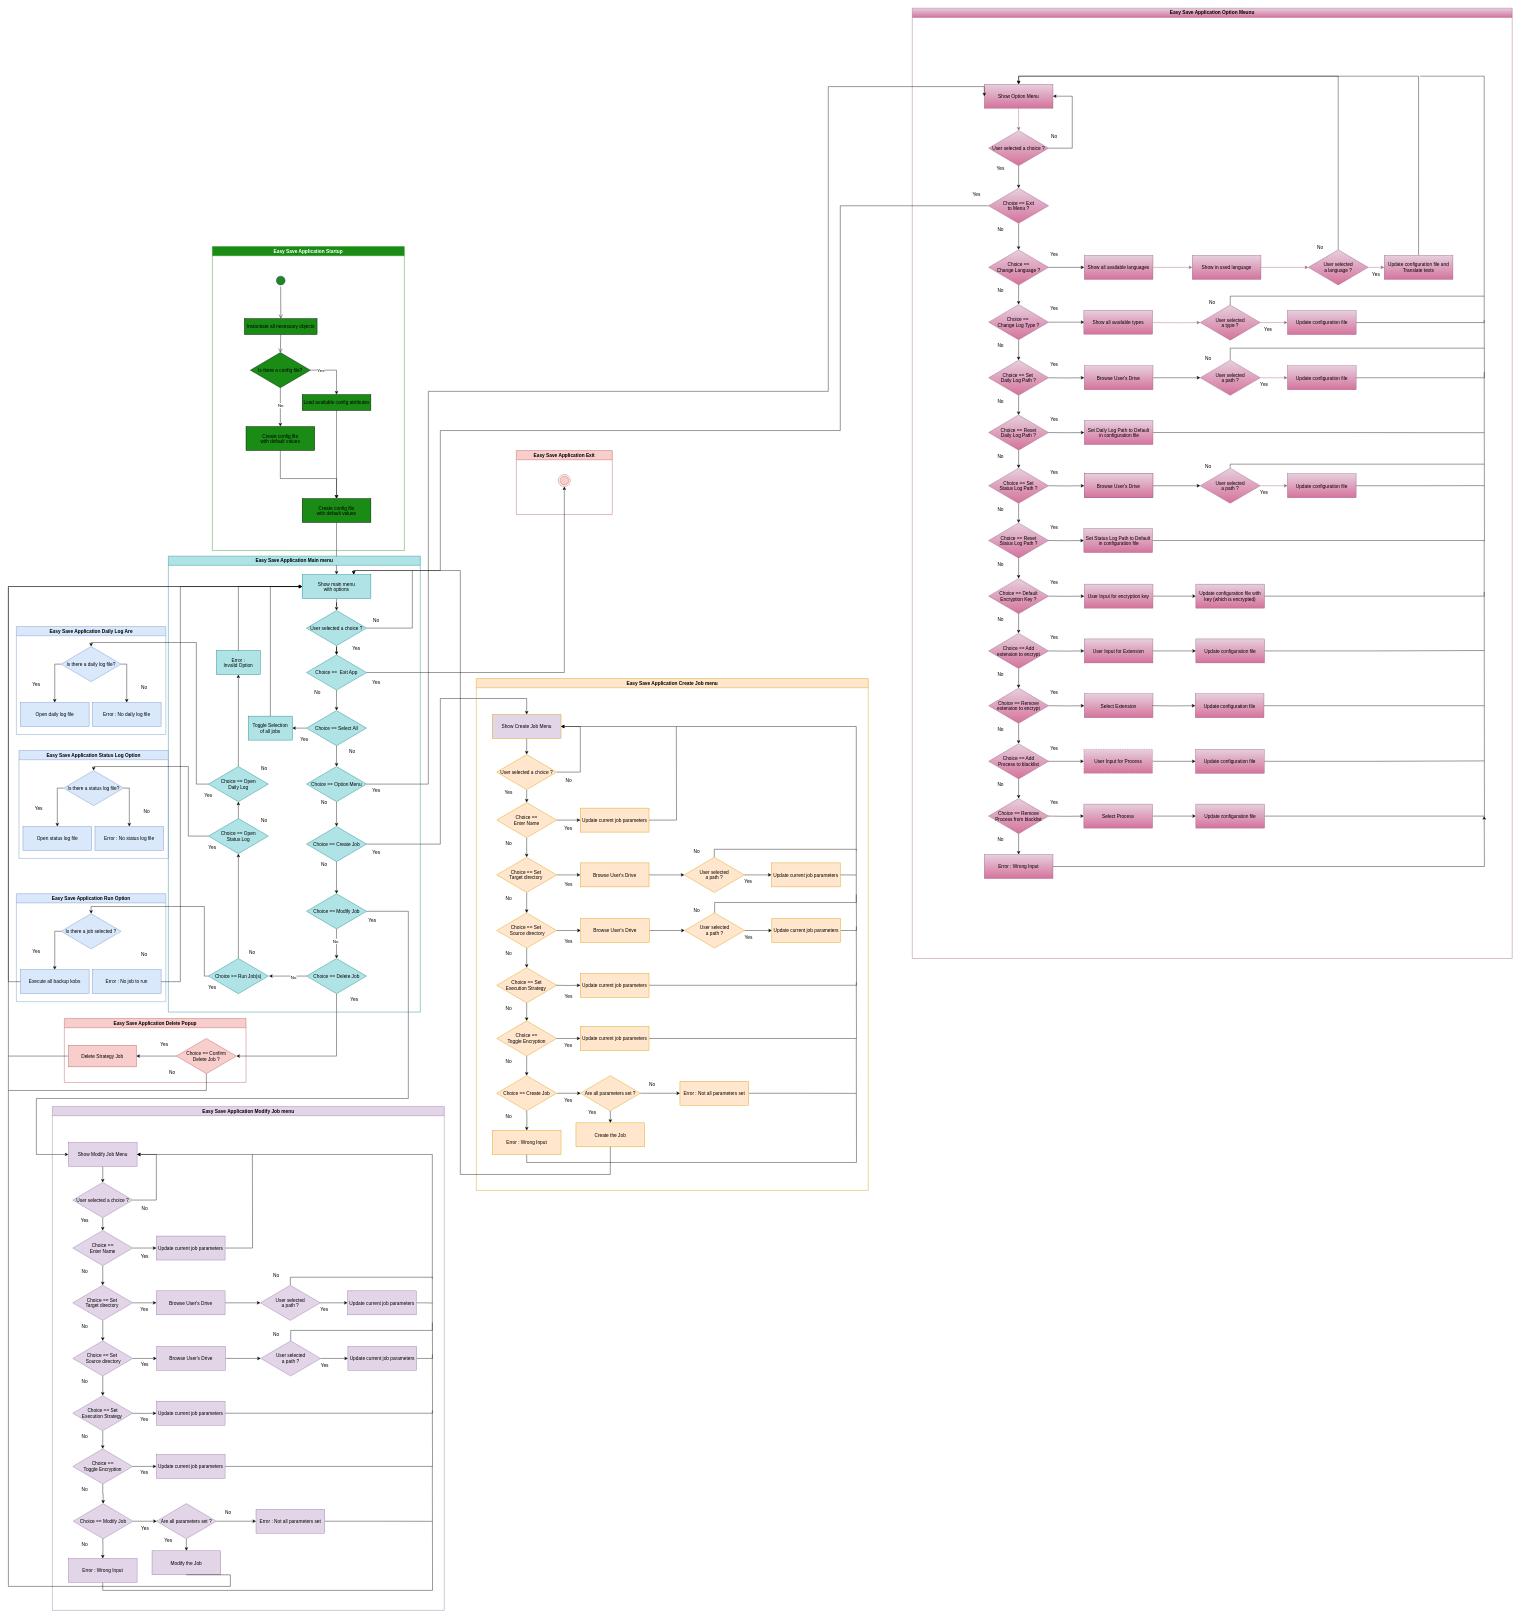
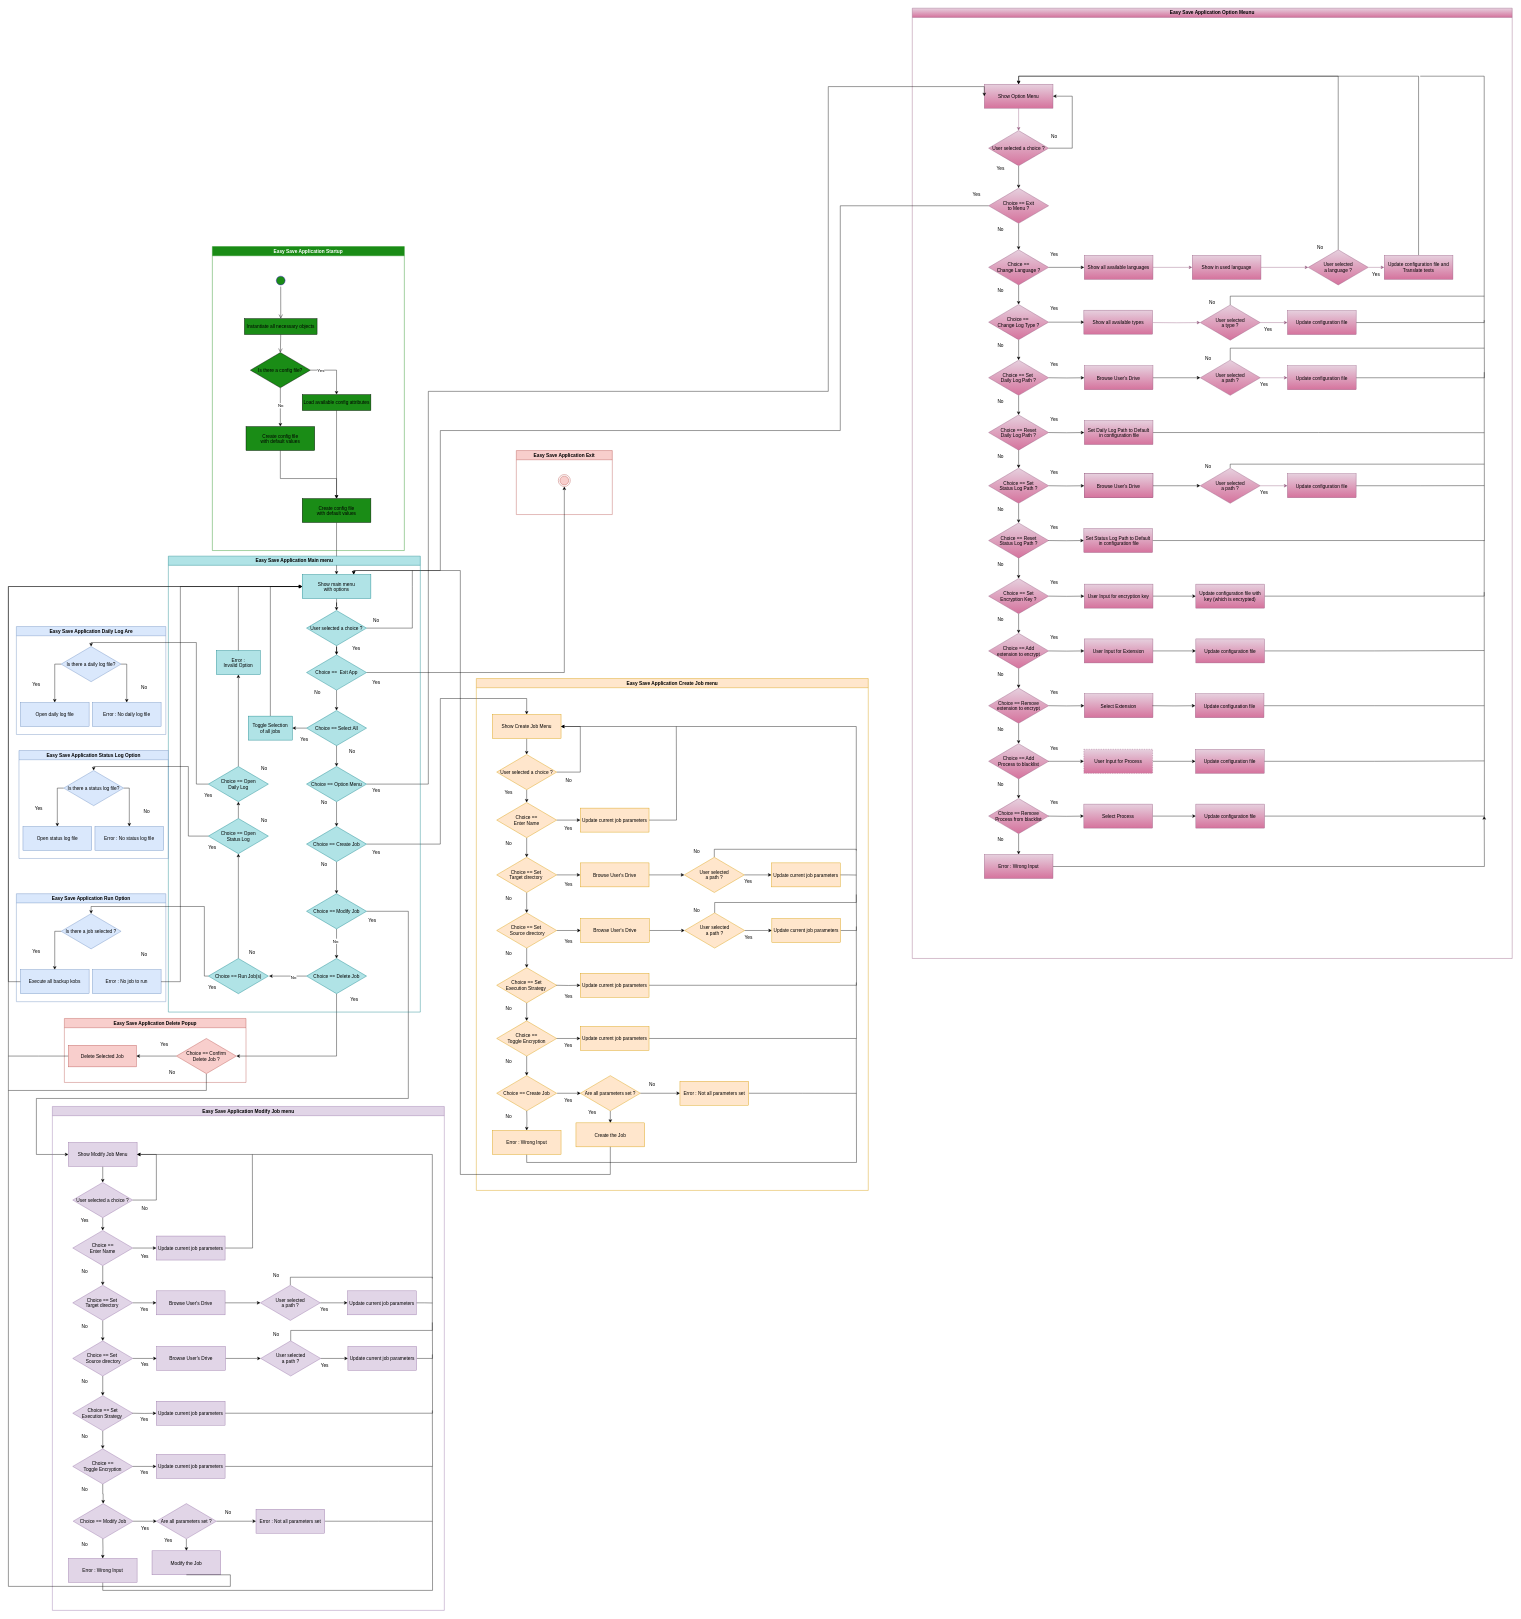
(1018, 594) -> (1018, 594)
(527, 727) -> (527, 727)
(102, 1056) -> (102, 1056)
